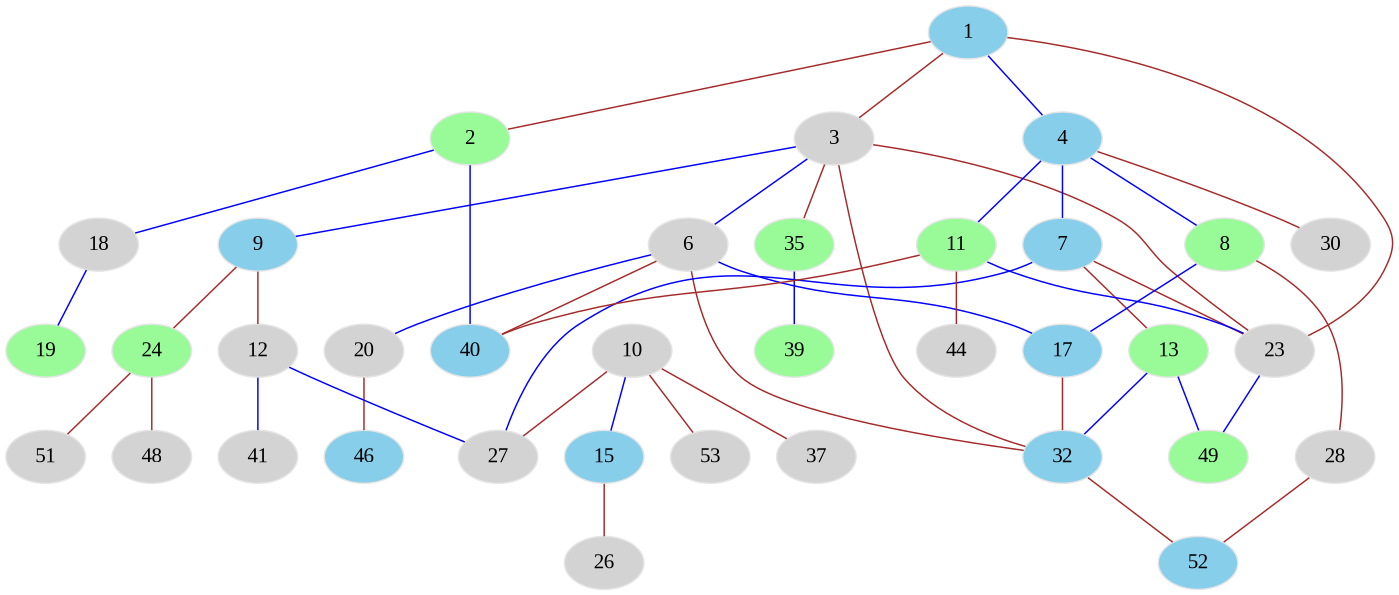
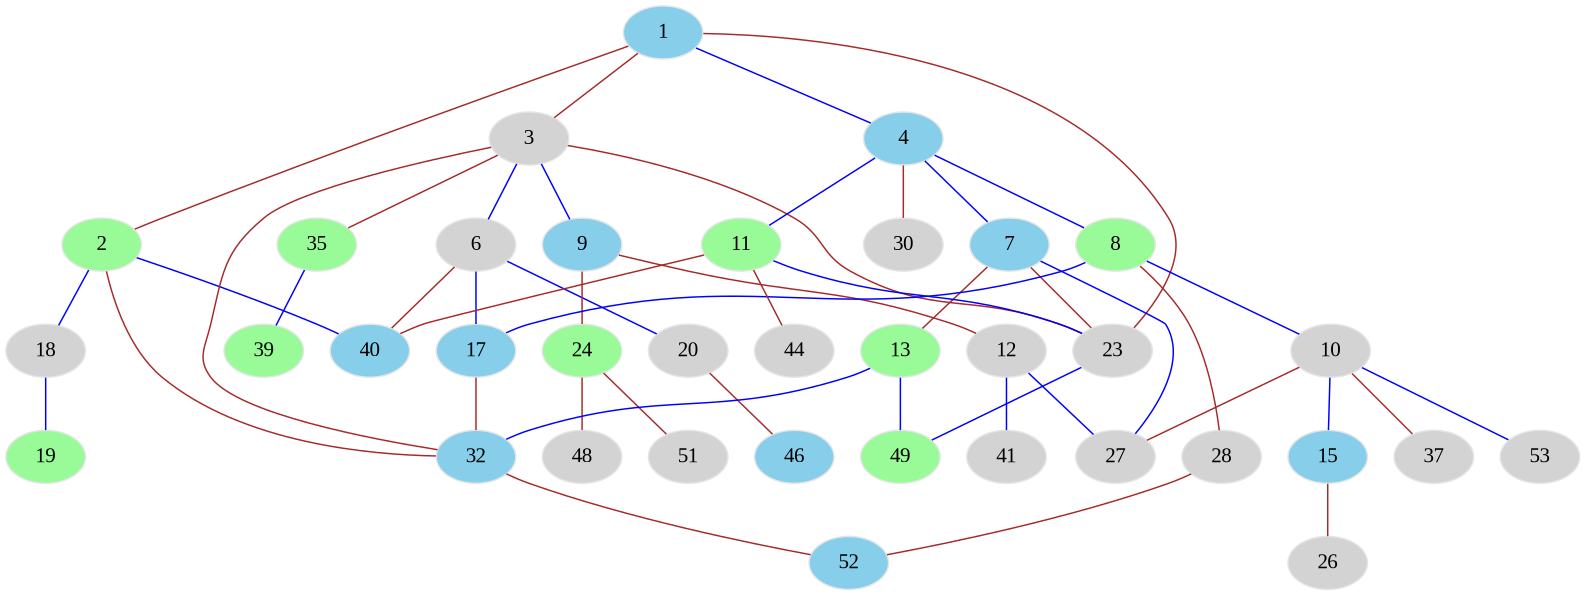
none -> (1223, 298)
(671, 404) -> (1435, 404)
(821, 411) -> (235, 419)
